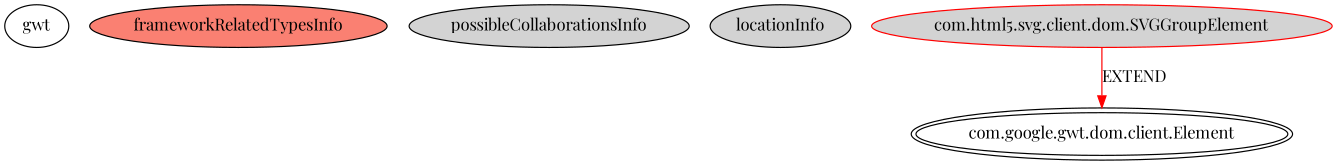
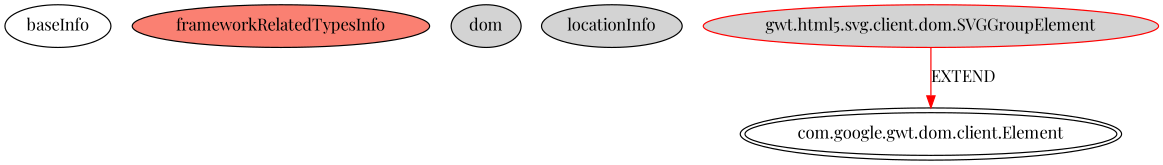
(37, 26) -> (58, 26)
(549, 26) -> (486, 26)
(1102, 26) -> (931, 26)
